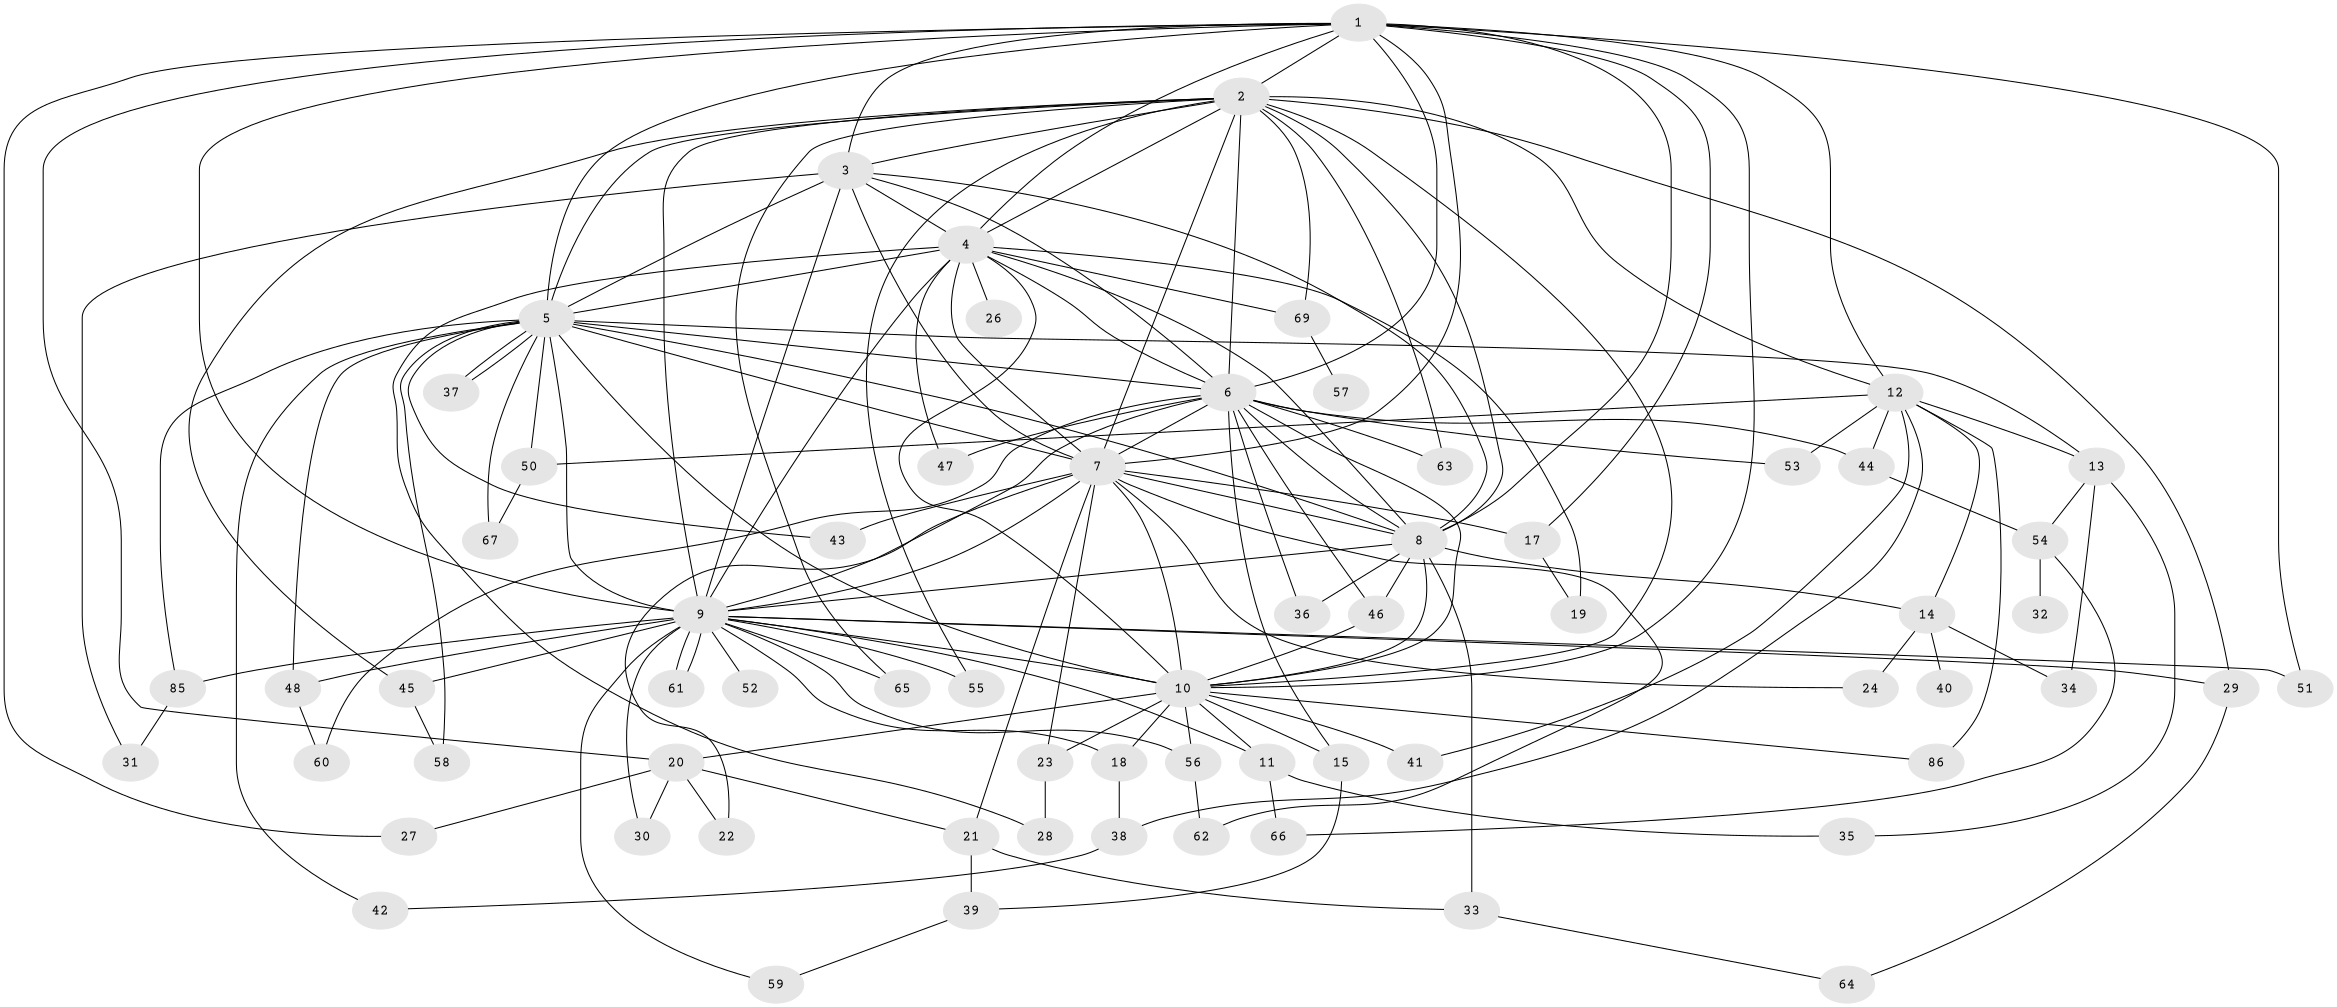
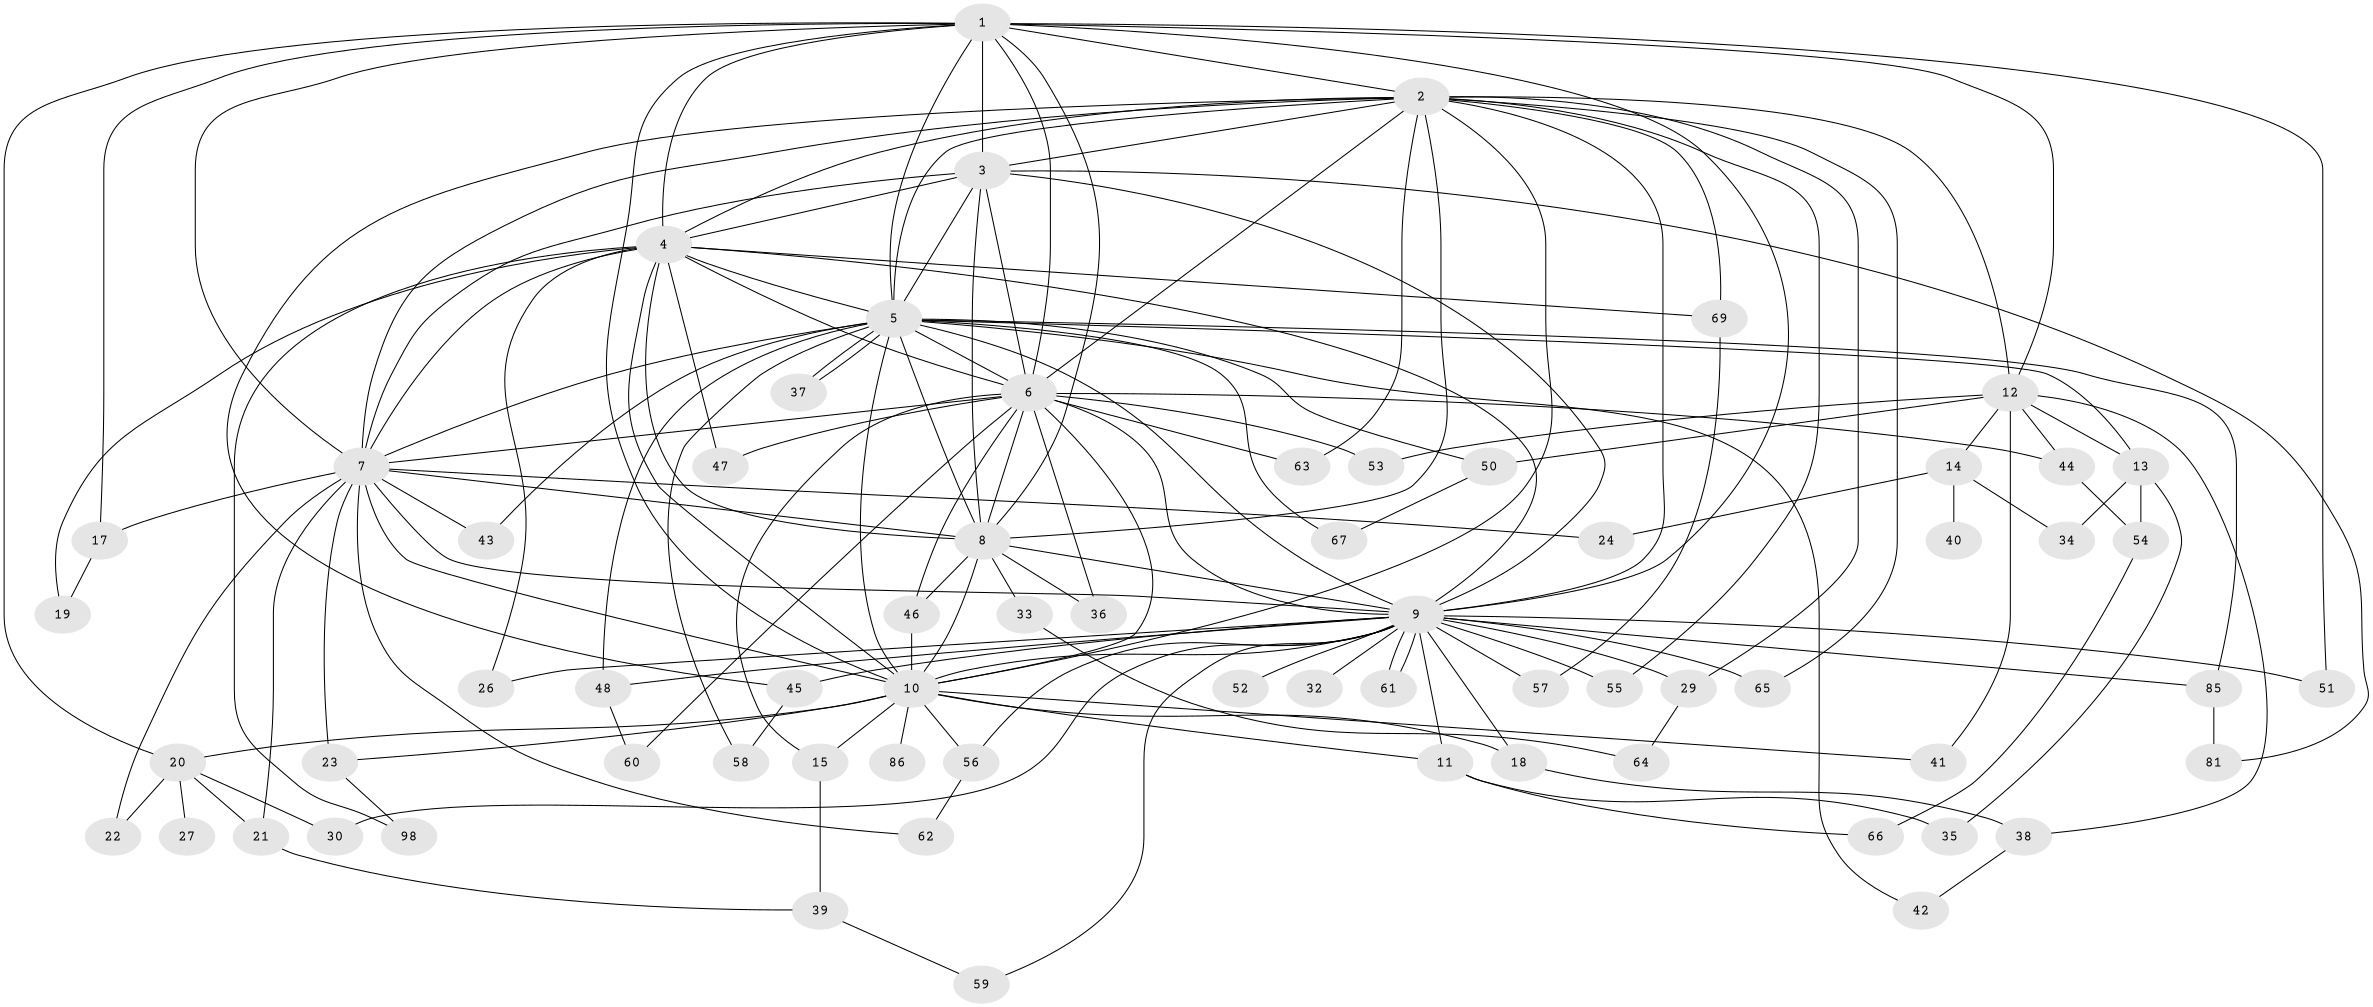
(169, 71) -> none
(2001, 560) -> none
(2040, 578) -> (1365, 652)
(1673, 580) -> none
none -> (950, 645)
none -> (1478, 652)
(131, 763) -> (2214, 763)
(1045, 837) -> (409, 837)
(1227, 896) -> none
